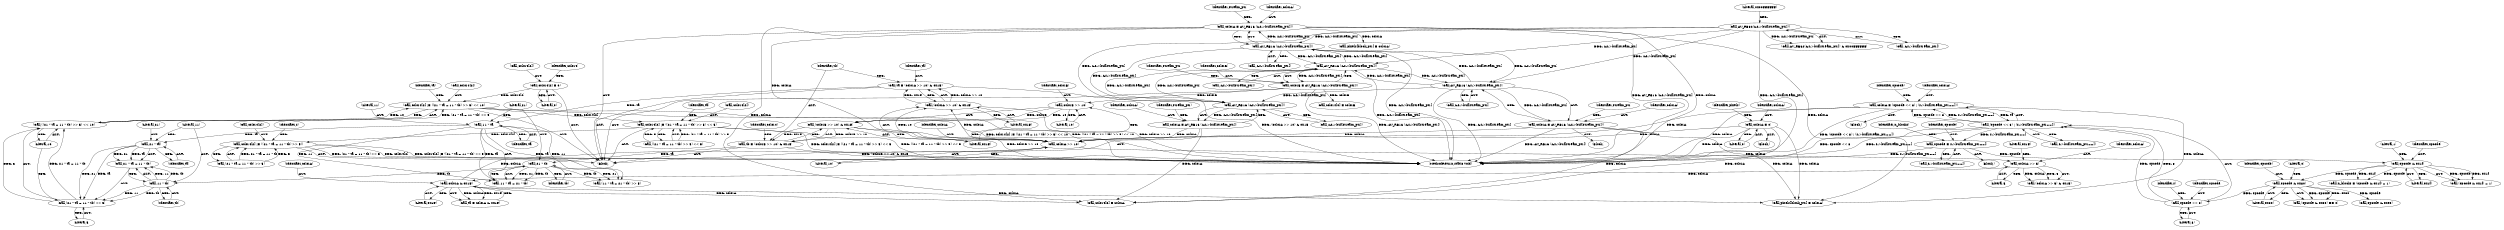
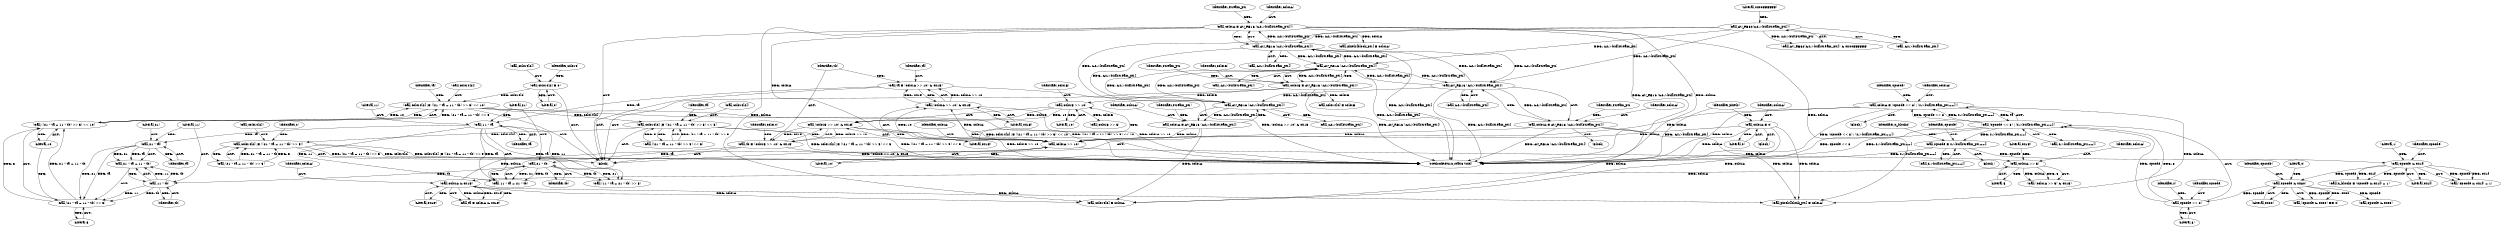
none -> (1105, 125)
(1708, 152) -> (1660, 154)
